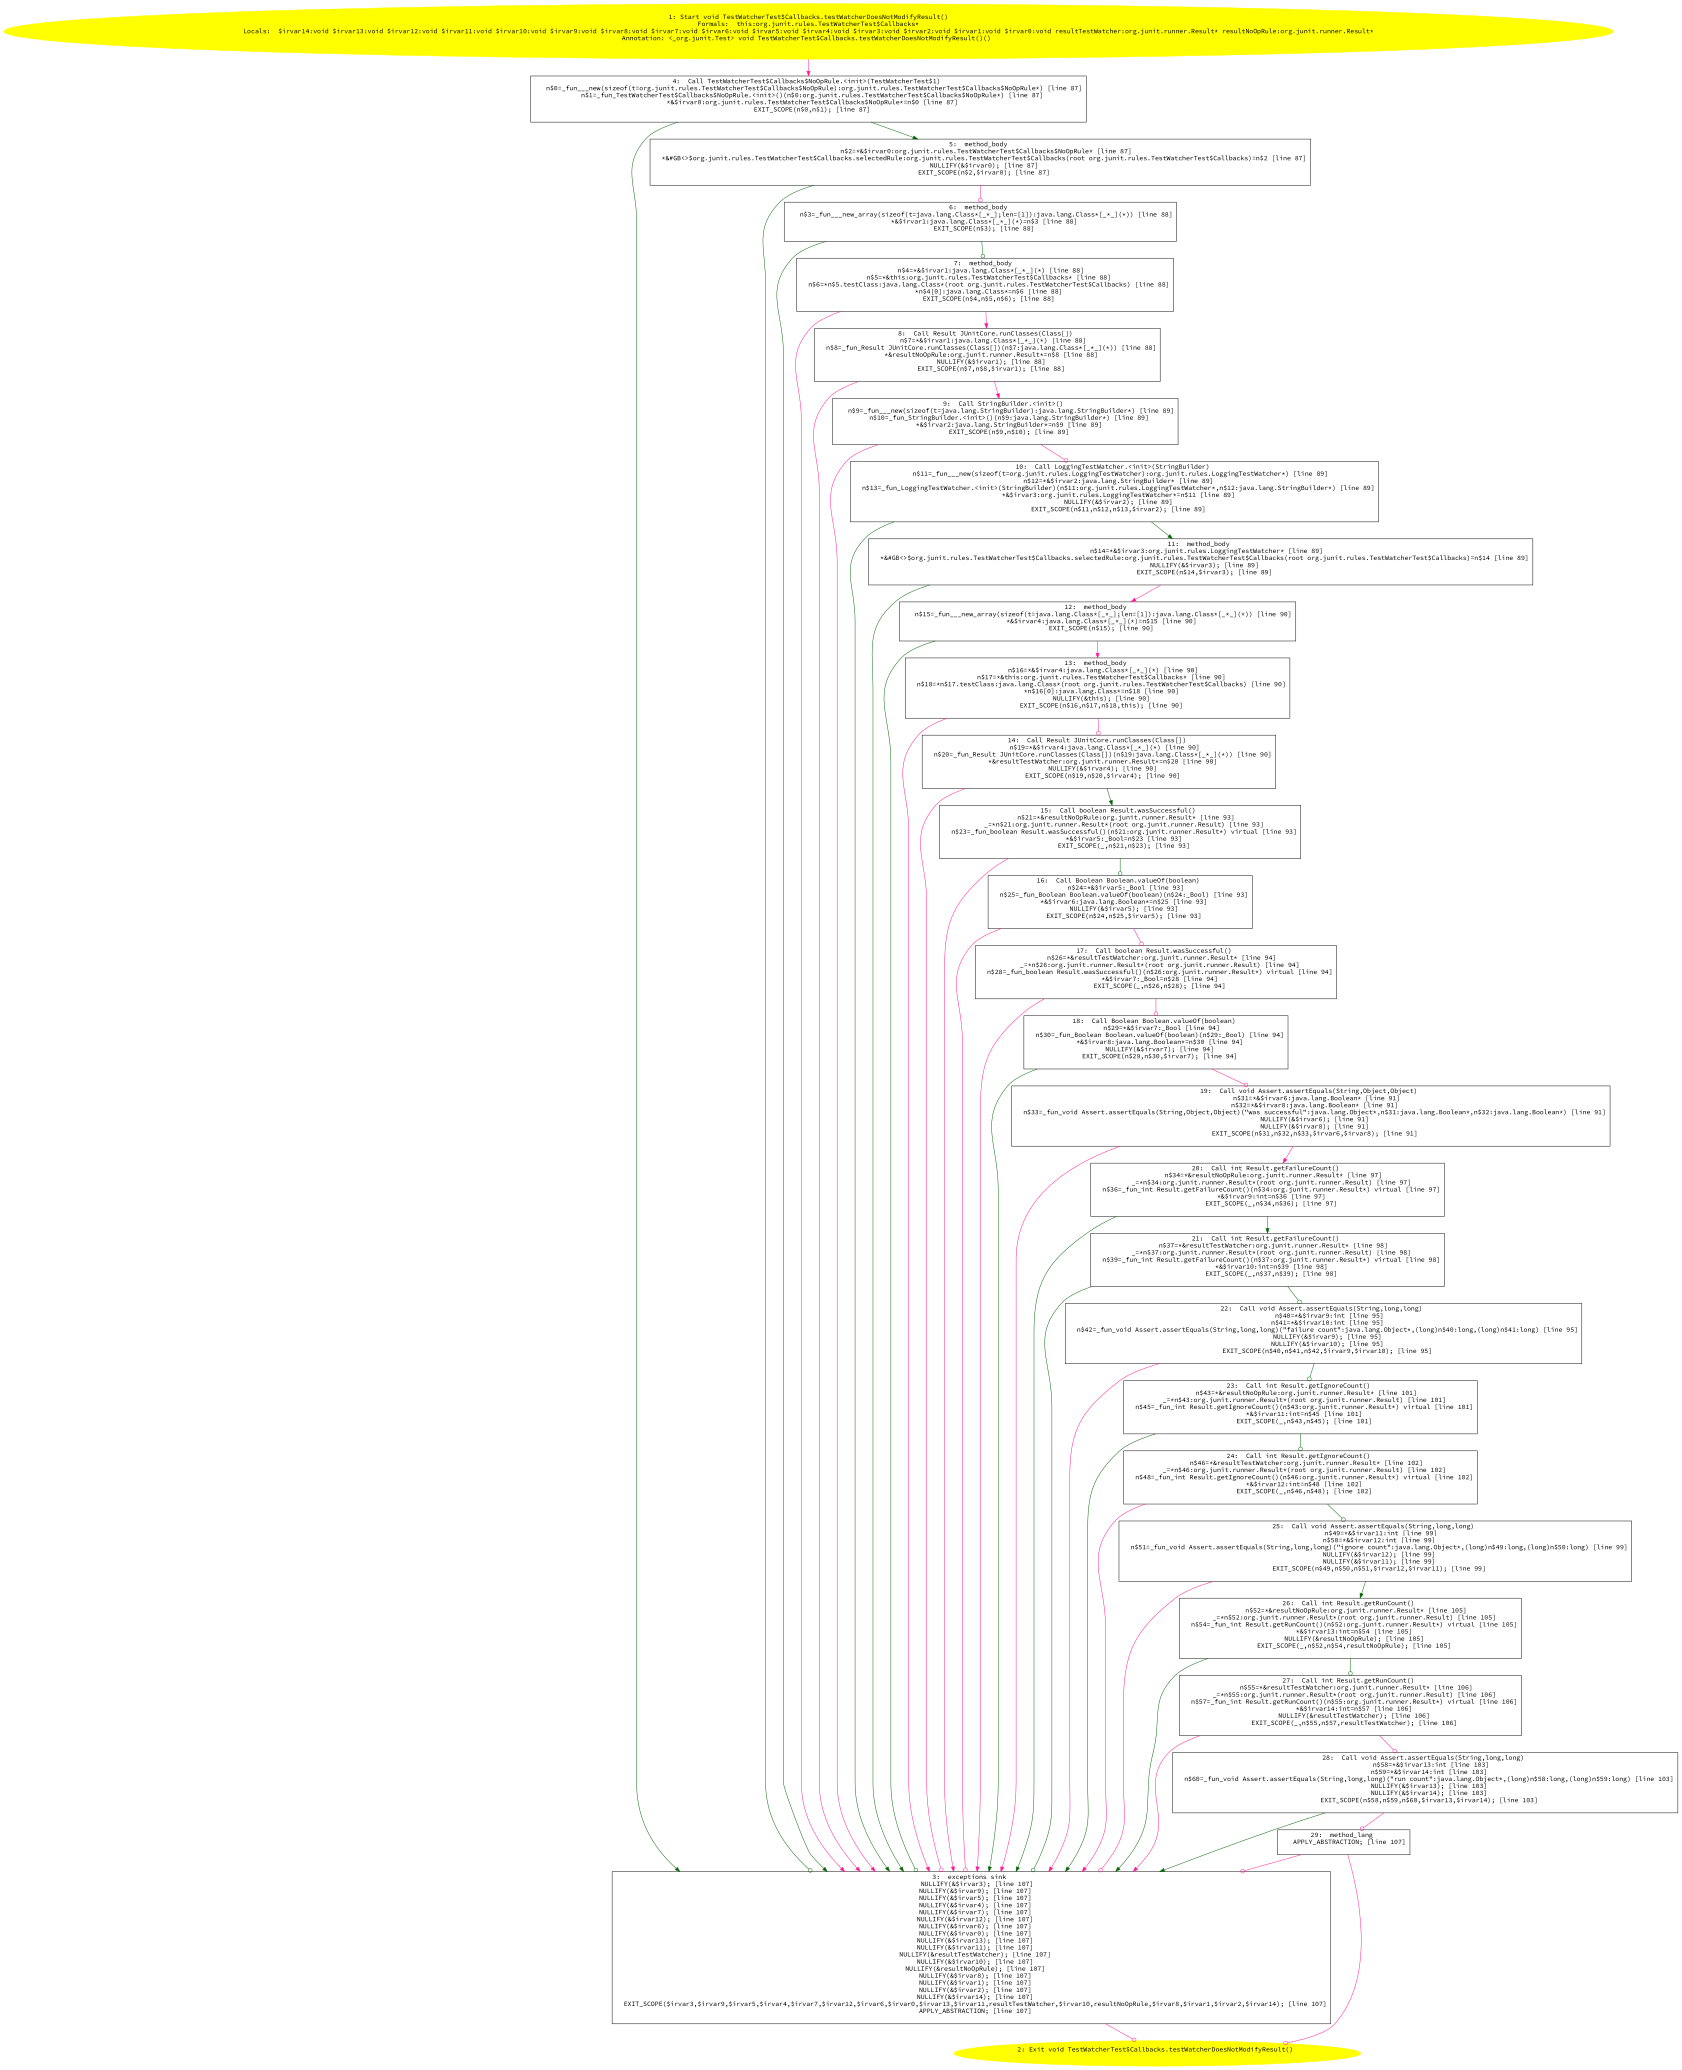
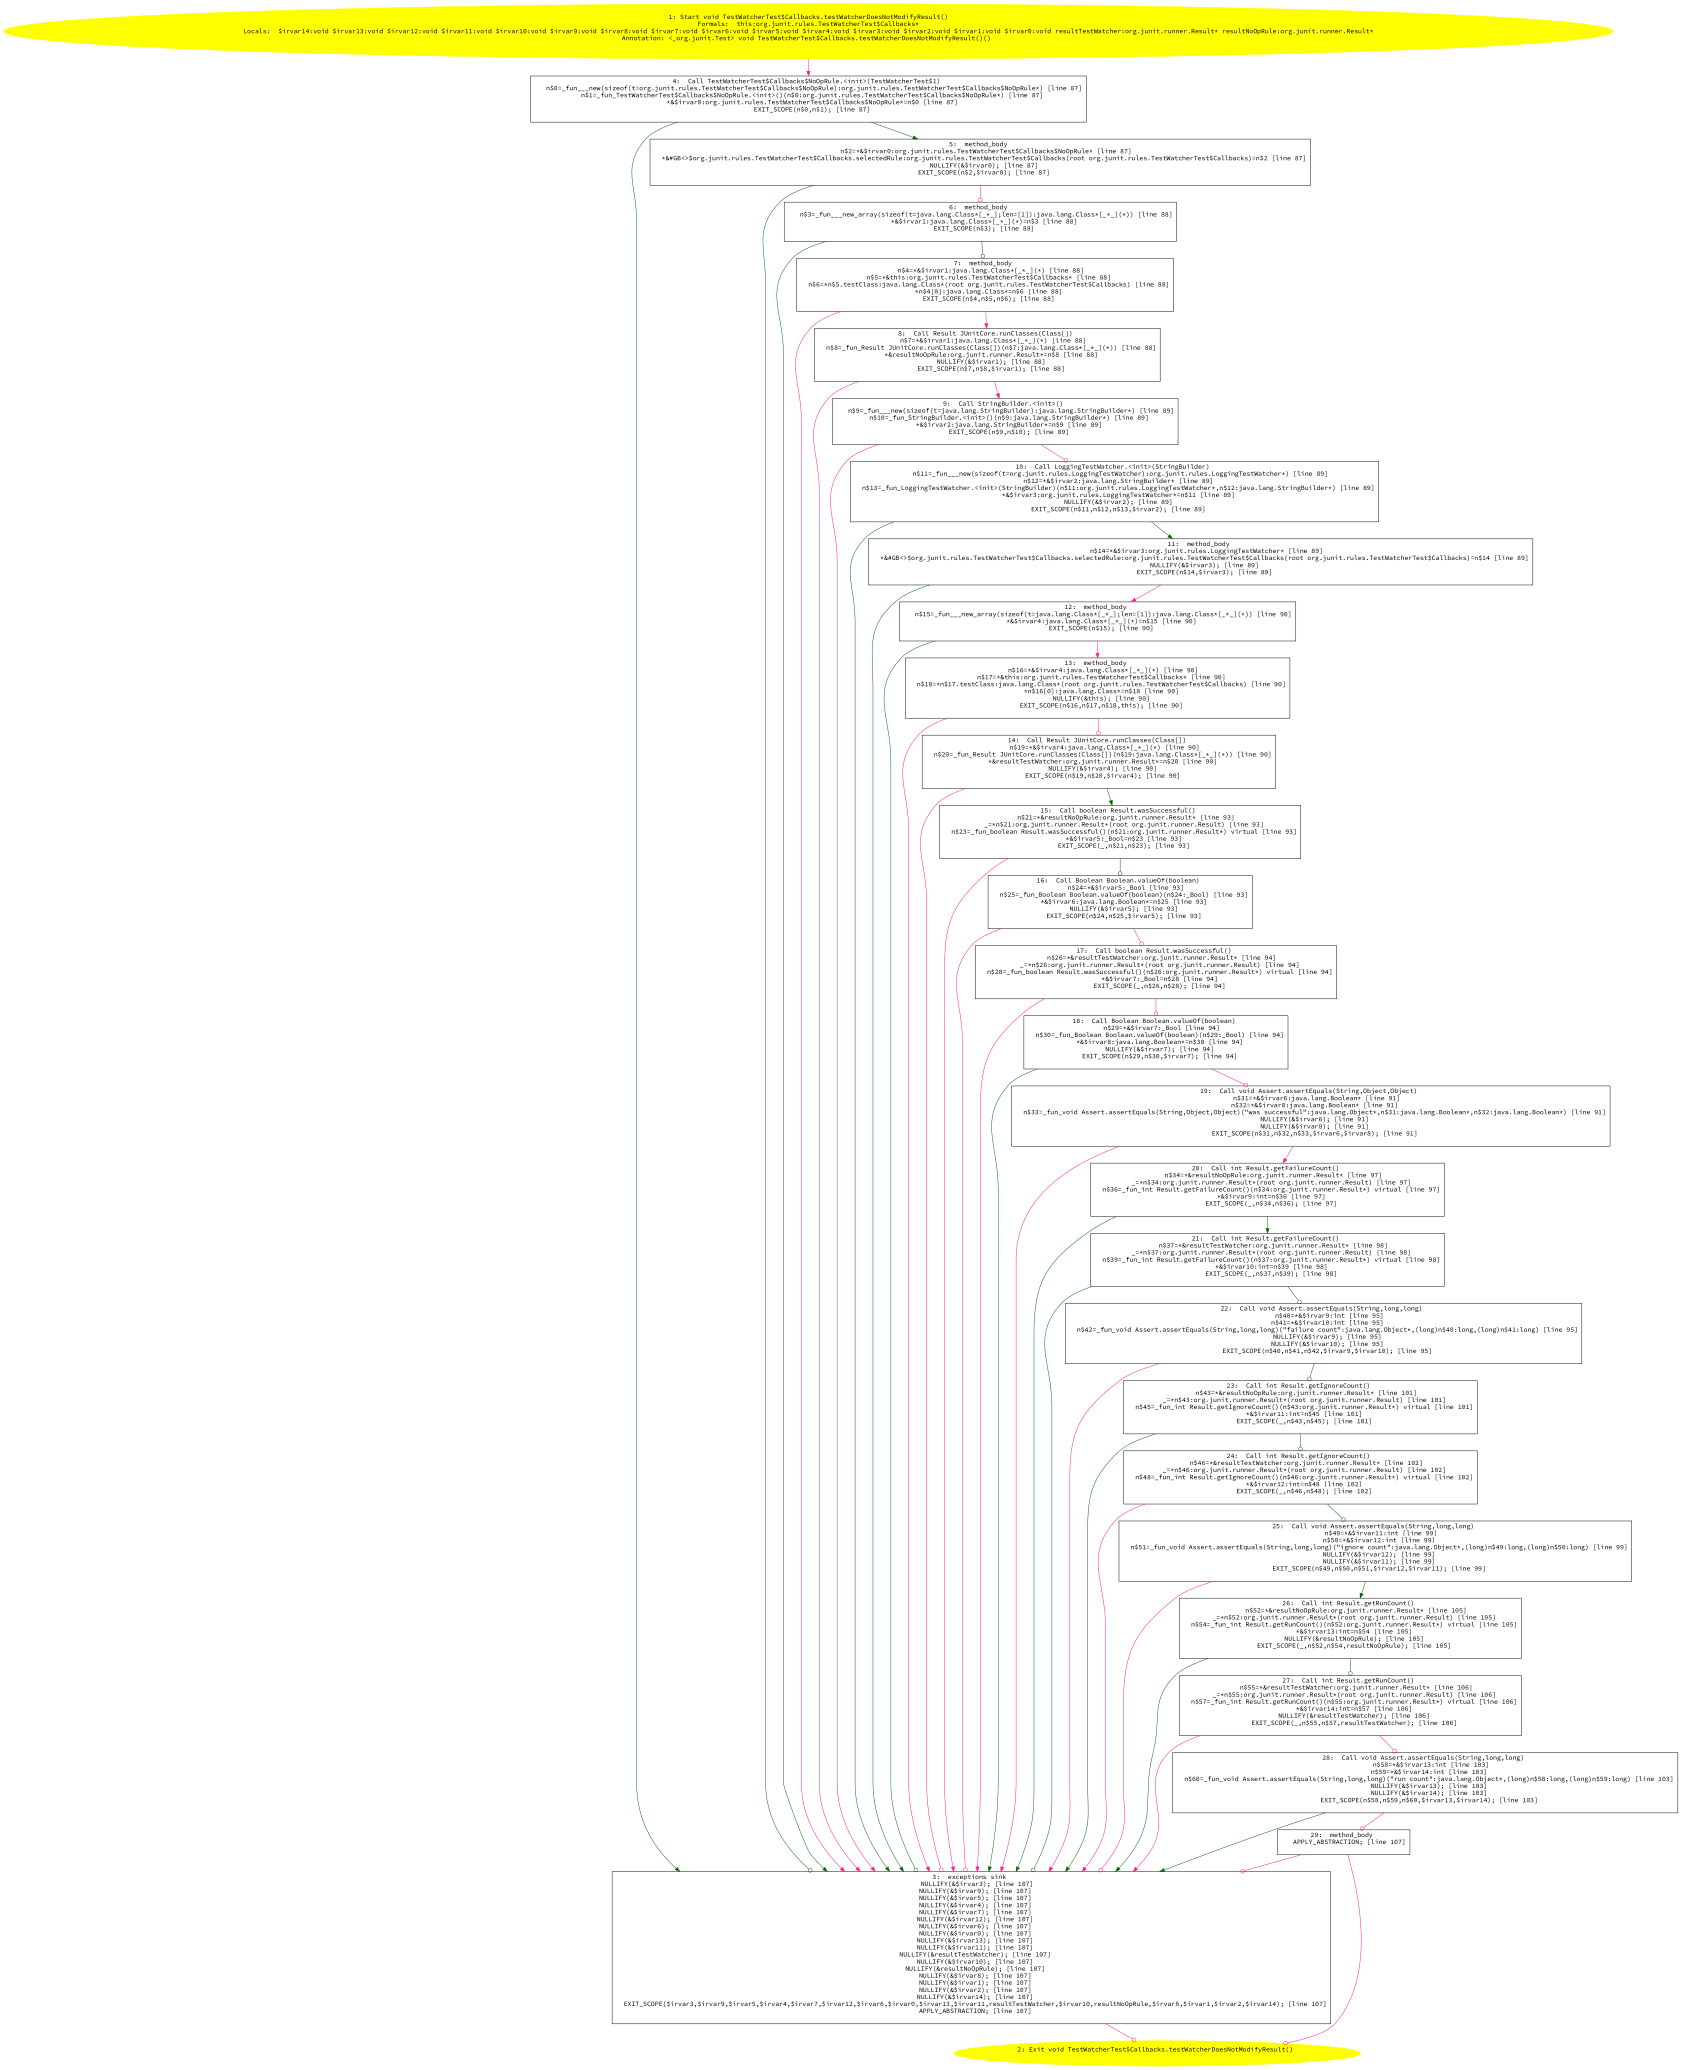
(1344, 1842) -> (1344, 1842)
